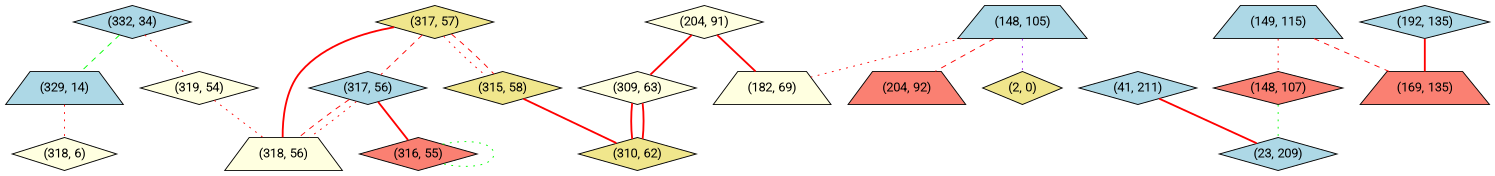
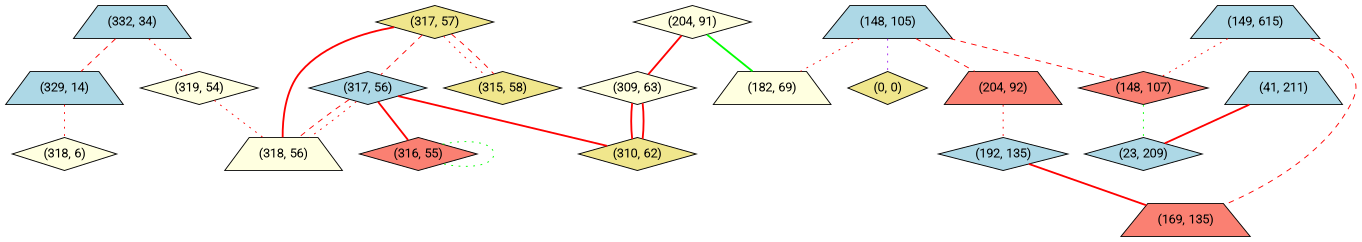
(132, 22) -> (132, 22)
(1278, 22) -> (1255, 22)
(100, 53) -> (98, 55)
(736, 53) -> (730, 53)
none -> (1031, 59)
(1022, 88) -> (888, 88)
(1138, 88) -> (1284, 88)
(570, 121) -> (503, 121)
none -> (1003, 121)
